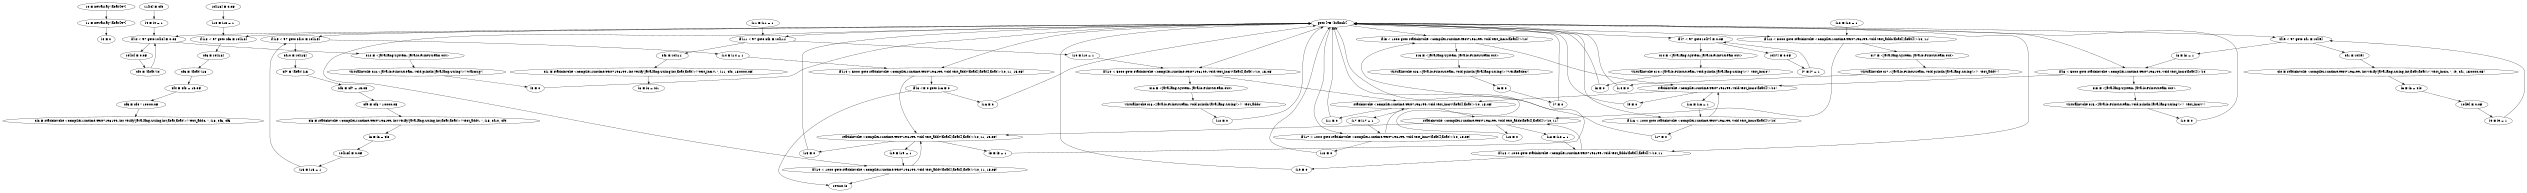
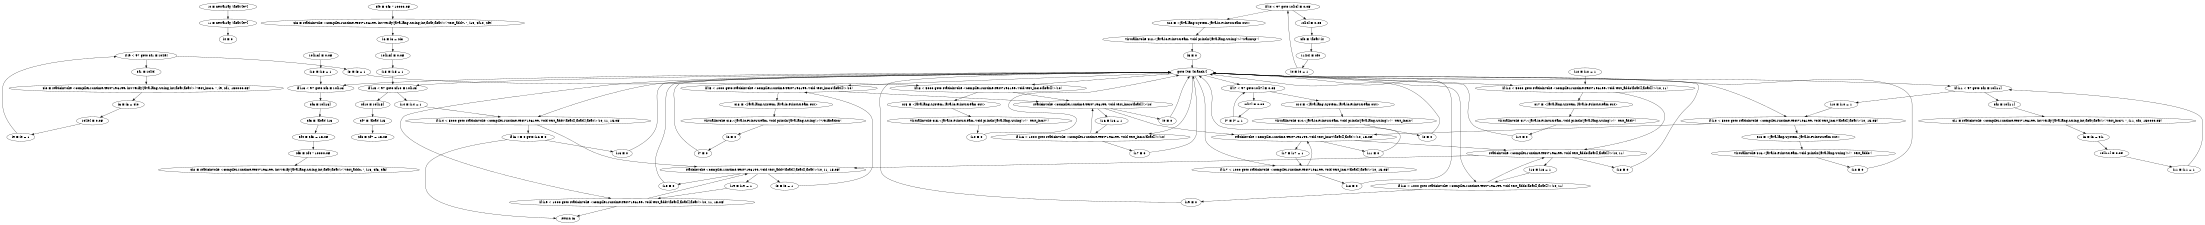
(744, 28) -> none
(1906, 29) -> none
(155, 57) -> (1312, 46)
(366, 96) -> none
none -> (2112, 153)
